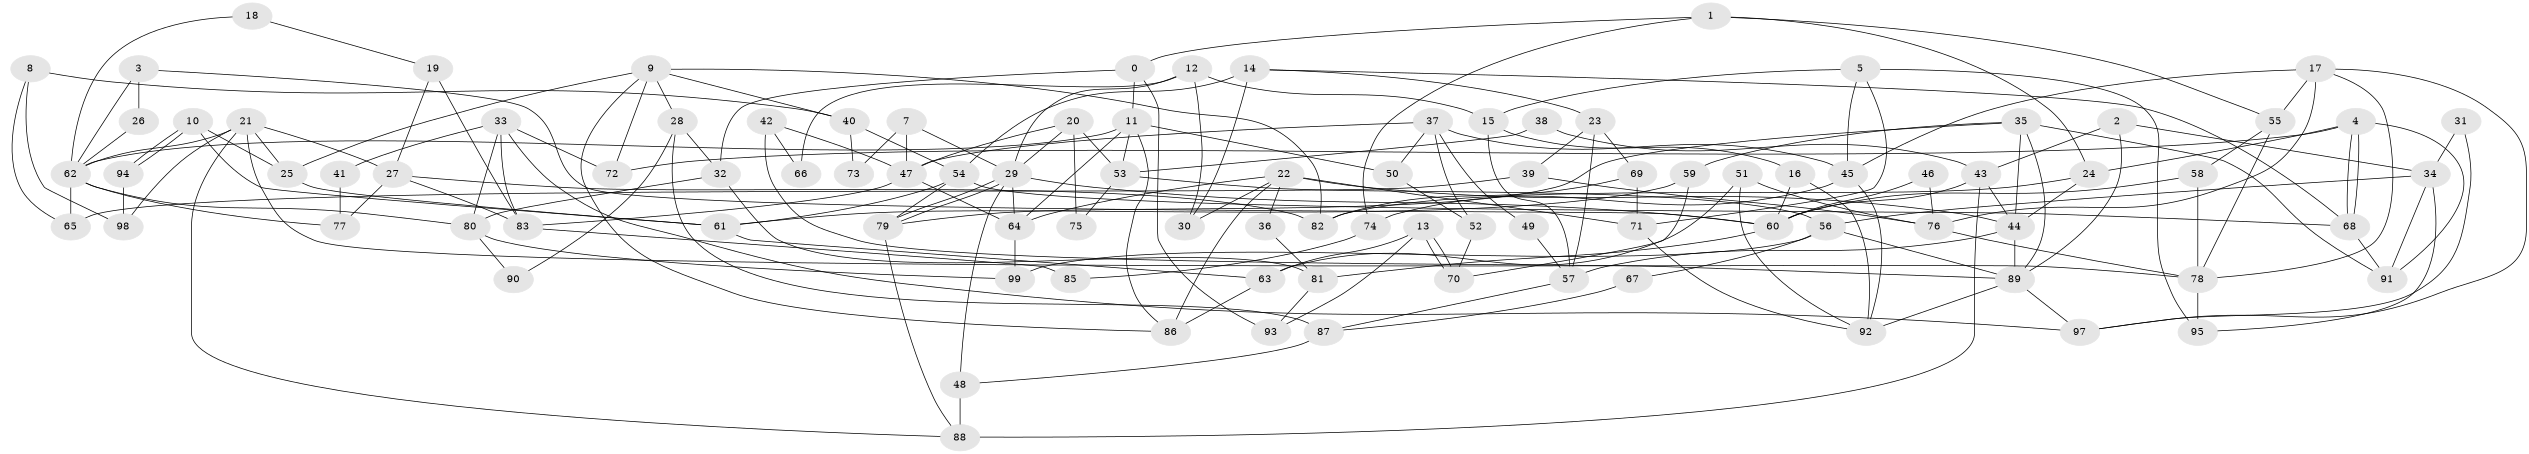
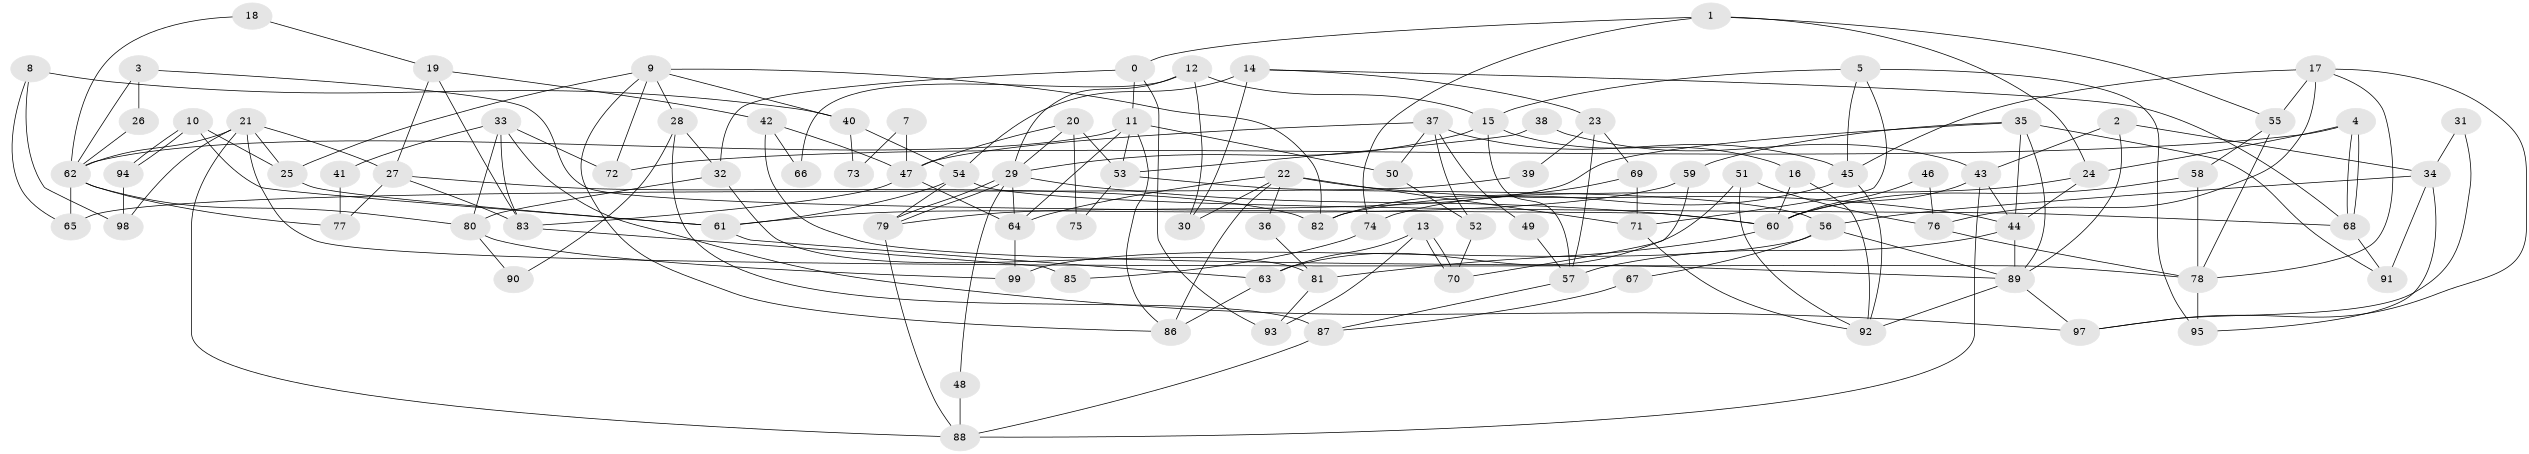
none -> (549, 85)
(950, 143) -> (1175, 155)
(2463, 180) -> none
(1732, 201) -> none
(1145, 368) -> (1145, 393)
